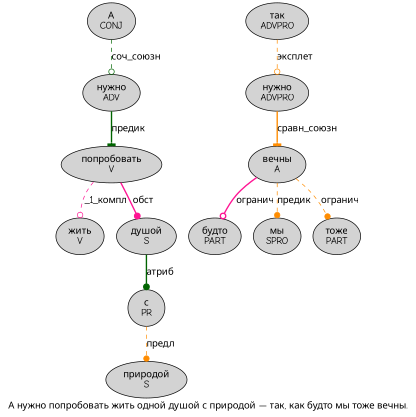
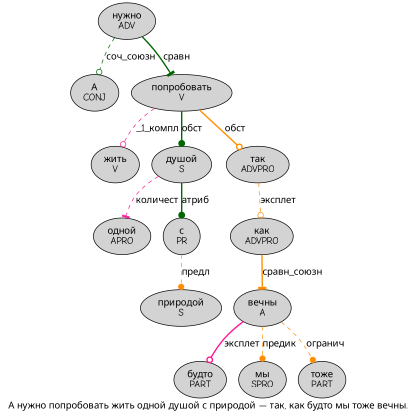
(112, 54) -> (106, 53)
(277, 93) -> (262, 236)
none -> (218, 128)
(128, 129) -> (177, 57)
(129, 198) -> (182, 126)
(255, 200) -> (242, 344)
none -> (122, 236)
